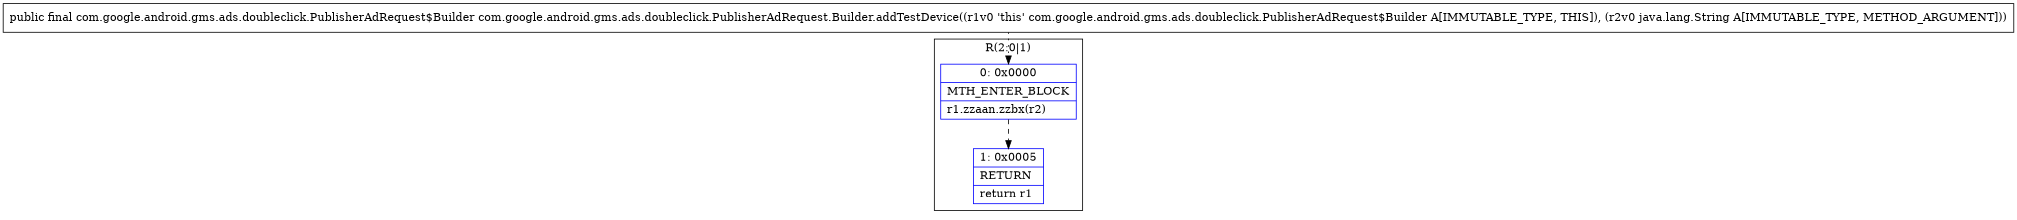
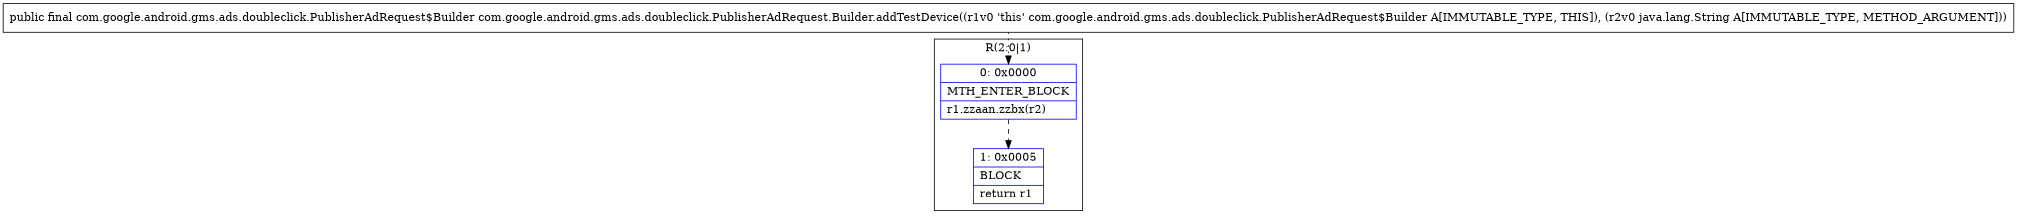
(1006, 176) -> (1001, 176)
